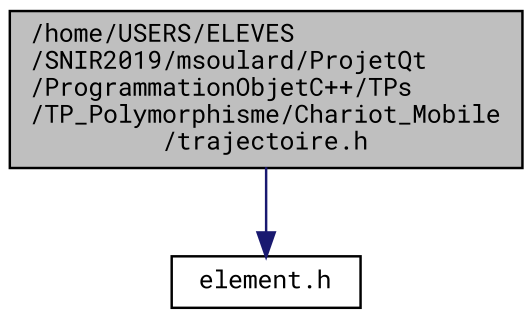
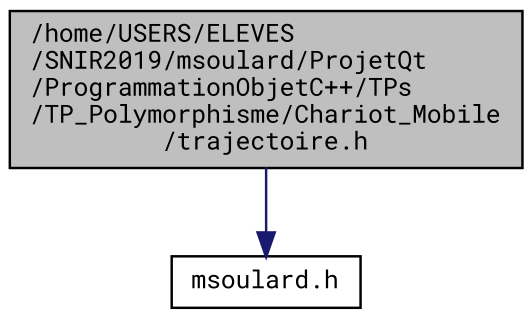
(266, 282) -> (266, 282)
